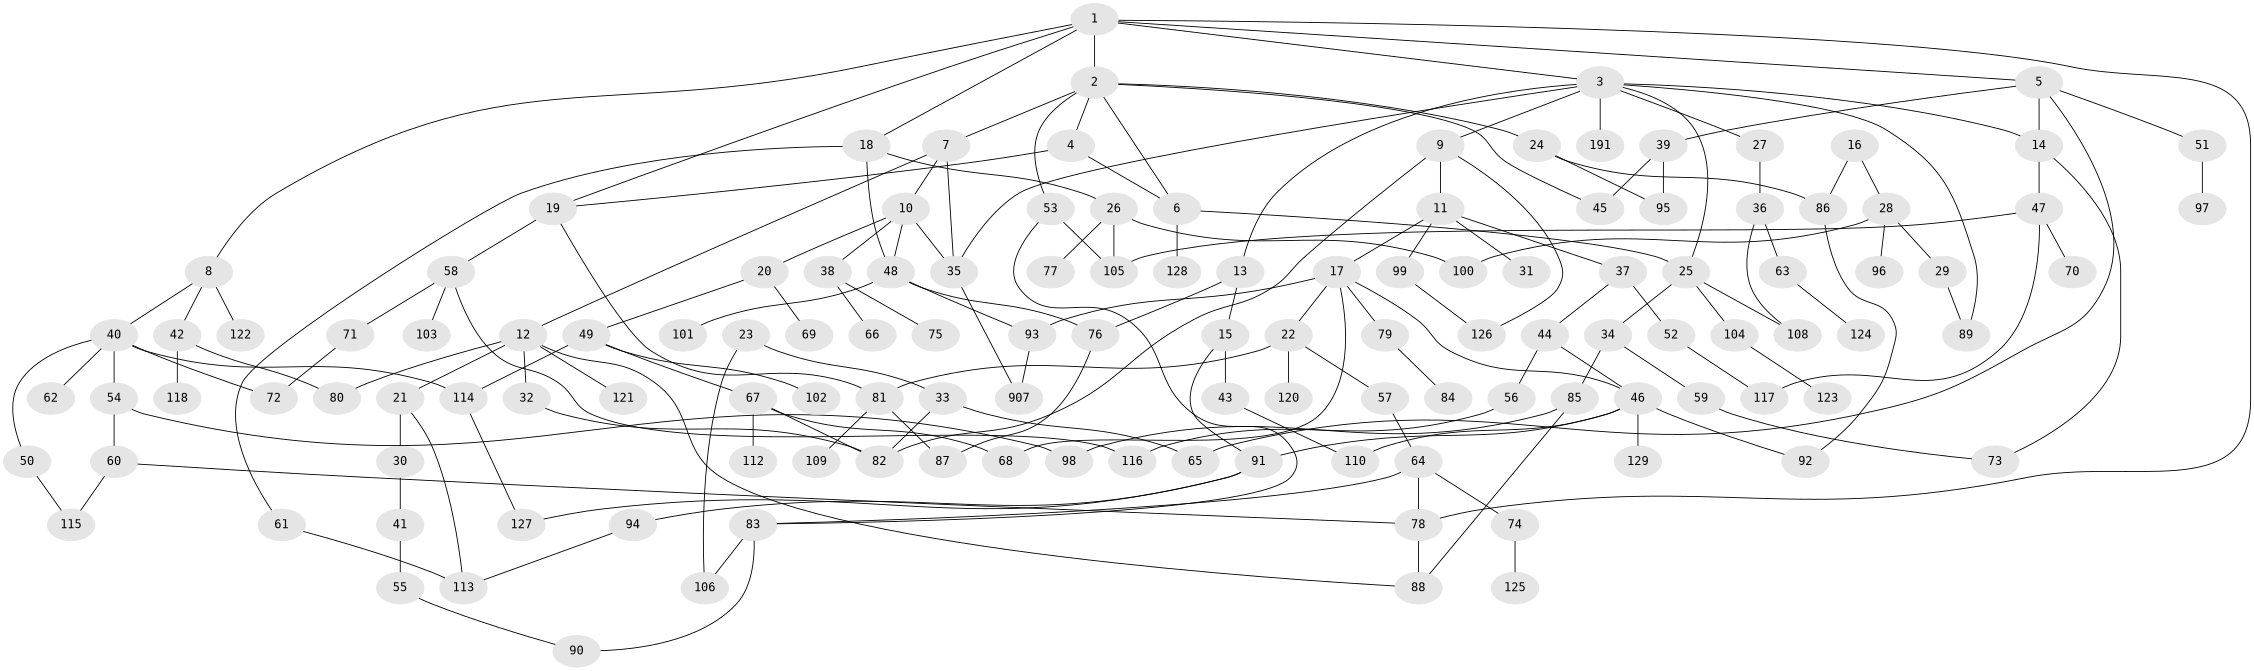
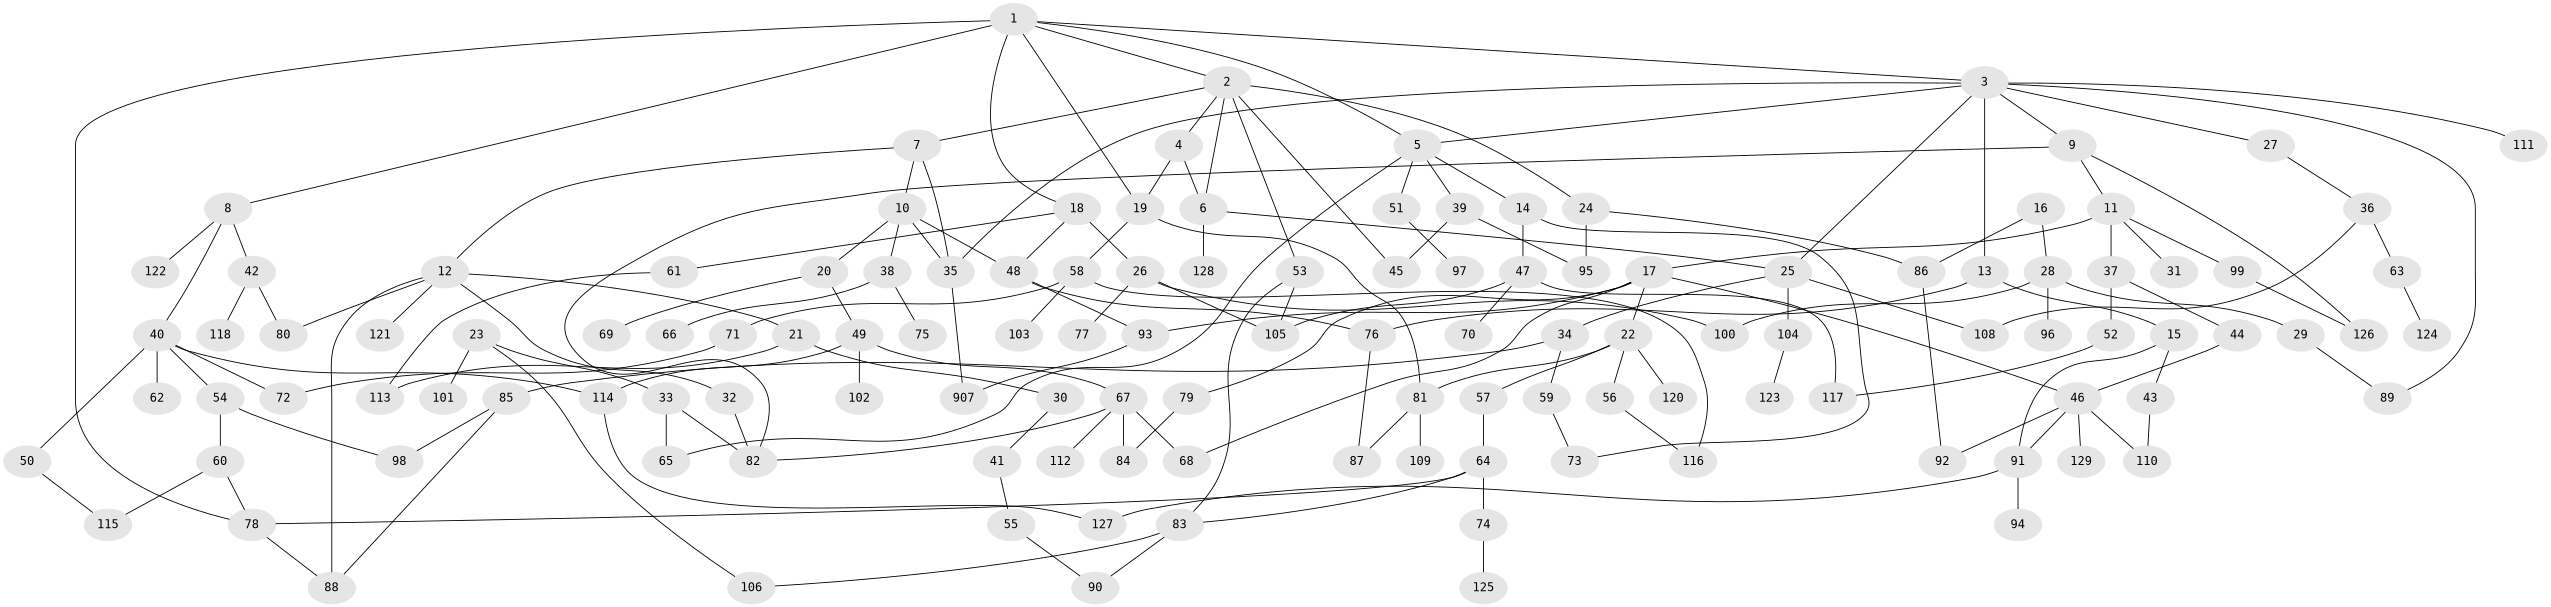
(1824, 98) -> (1701, 114)
(1600, 146) -> (2524, 146)
(796, 303) -> (460, 366)
(1529, 365) -> (1619, 367)
none -> (1124, 430)
(548, 557) -> none
